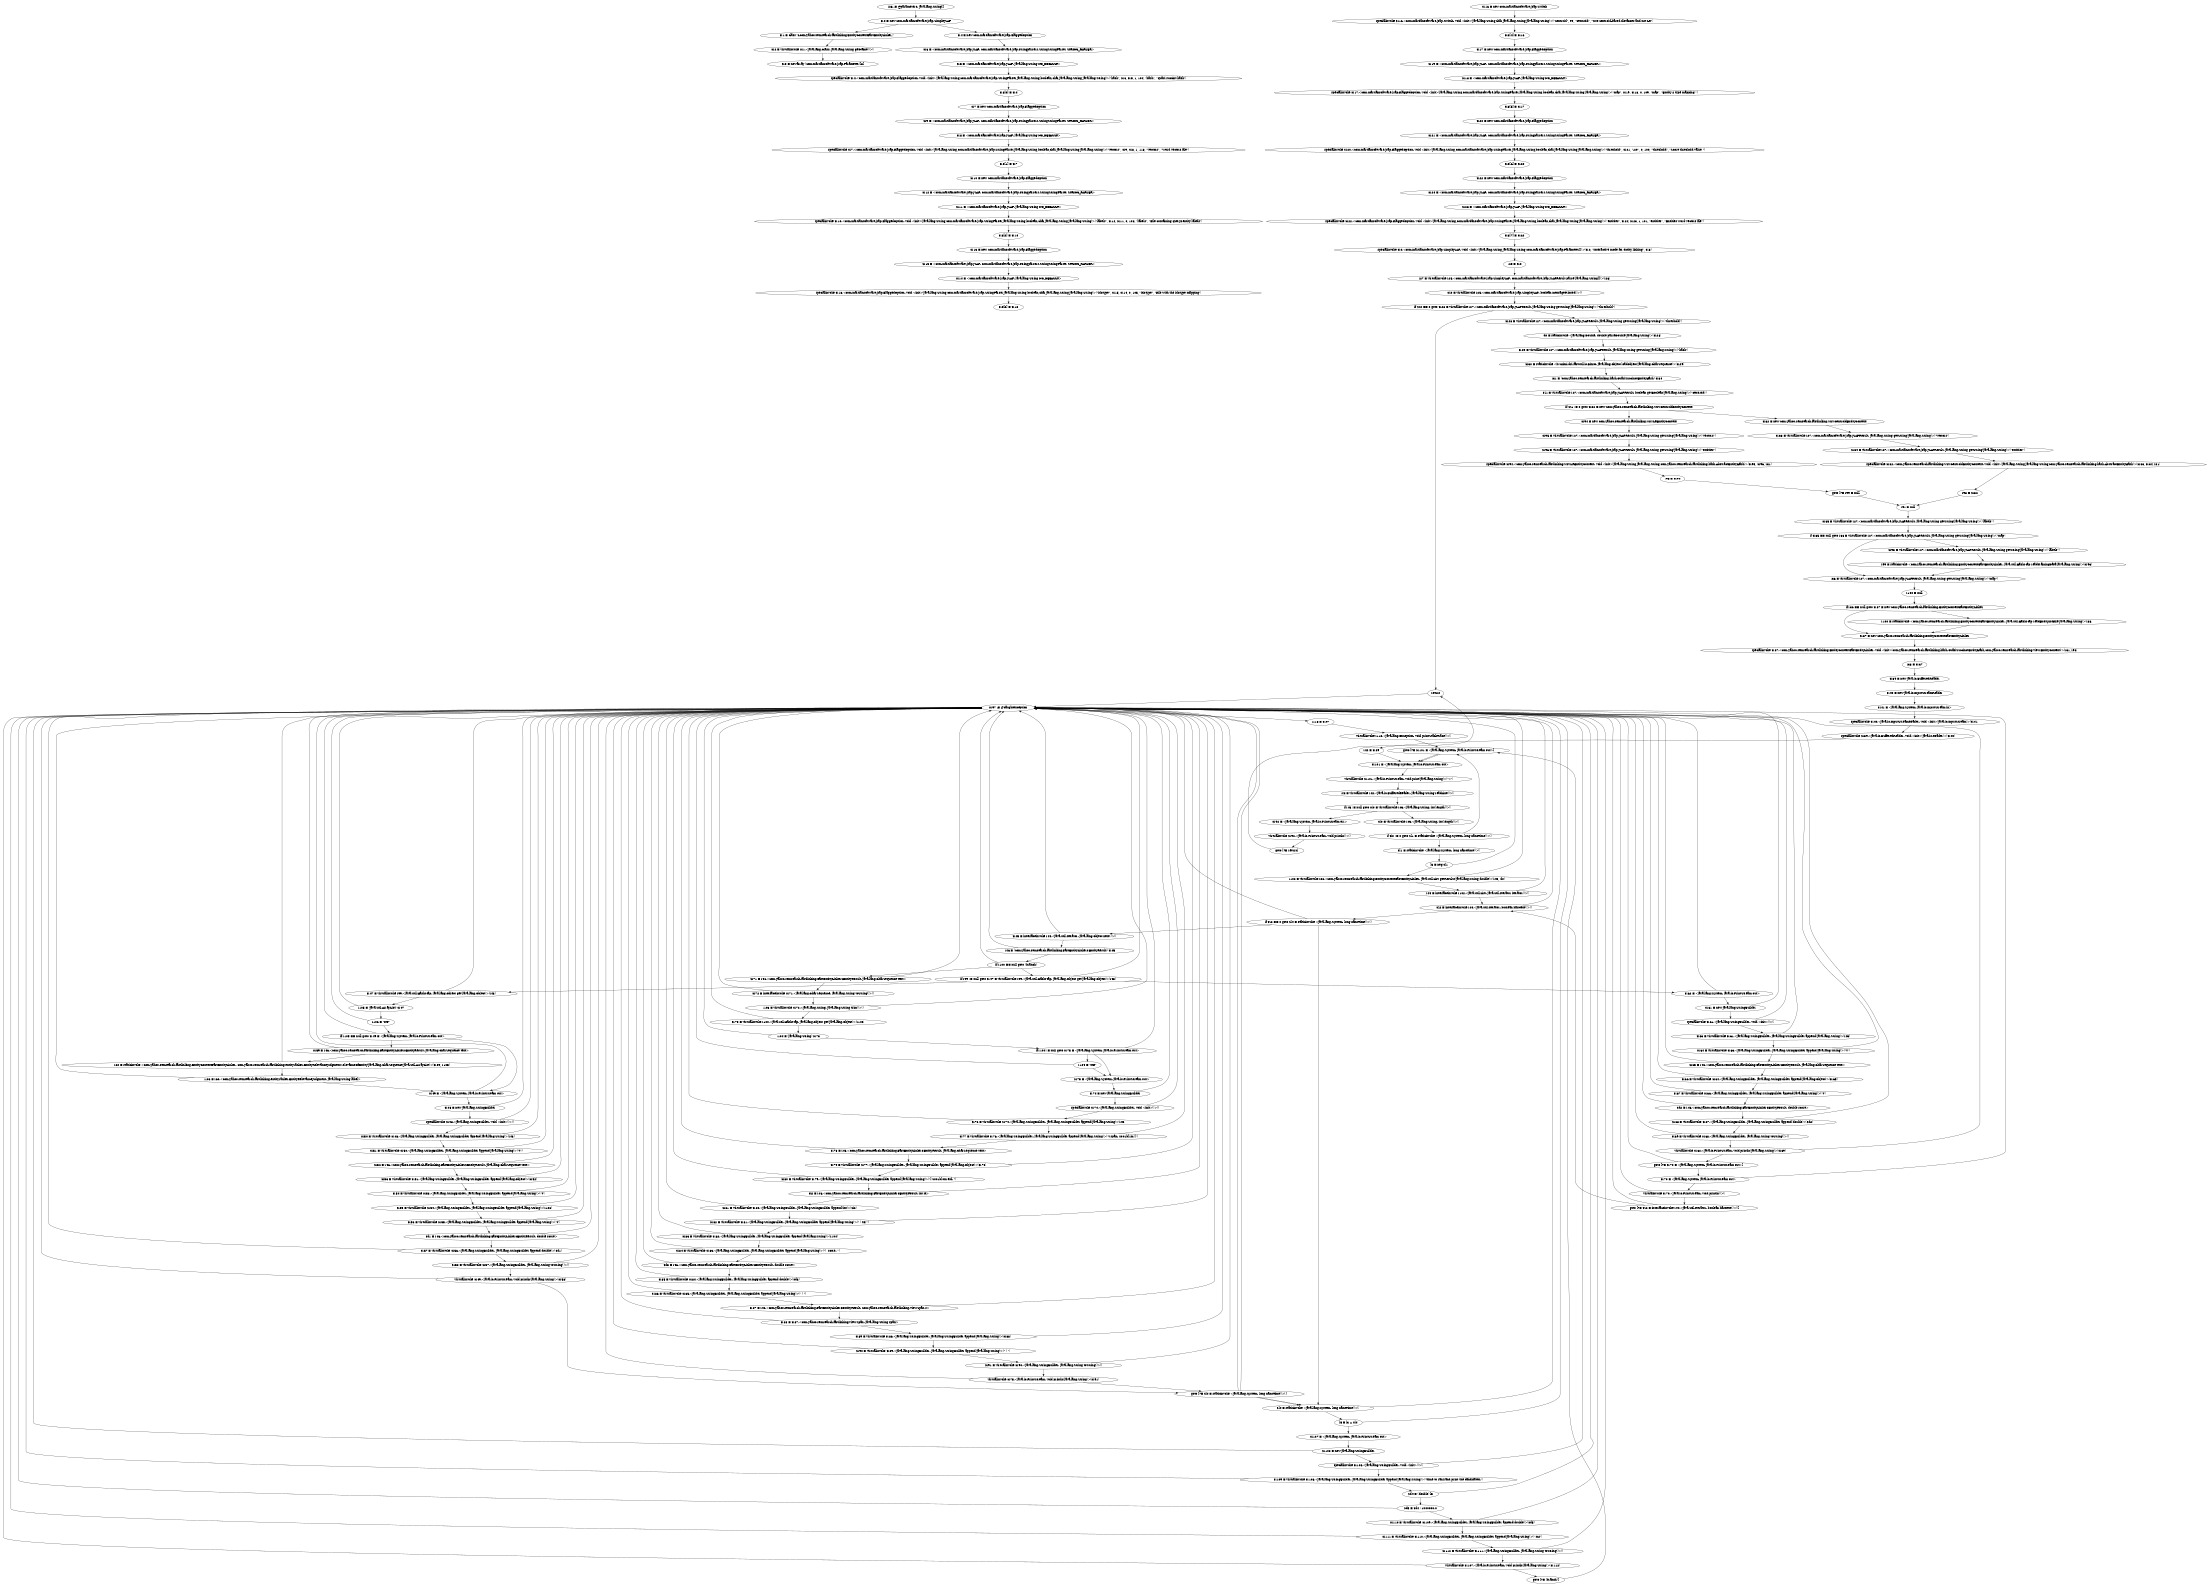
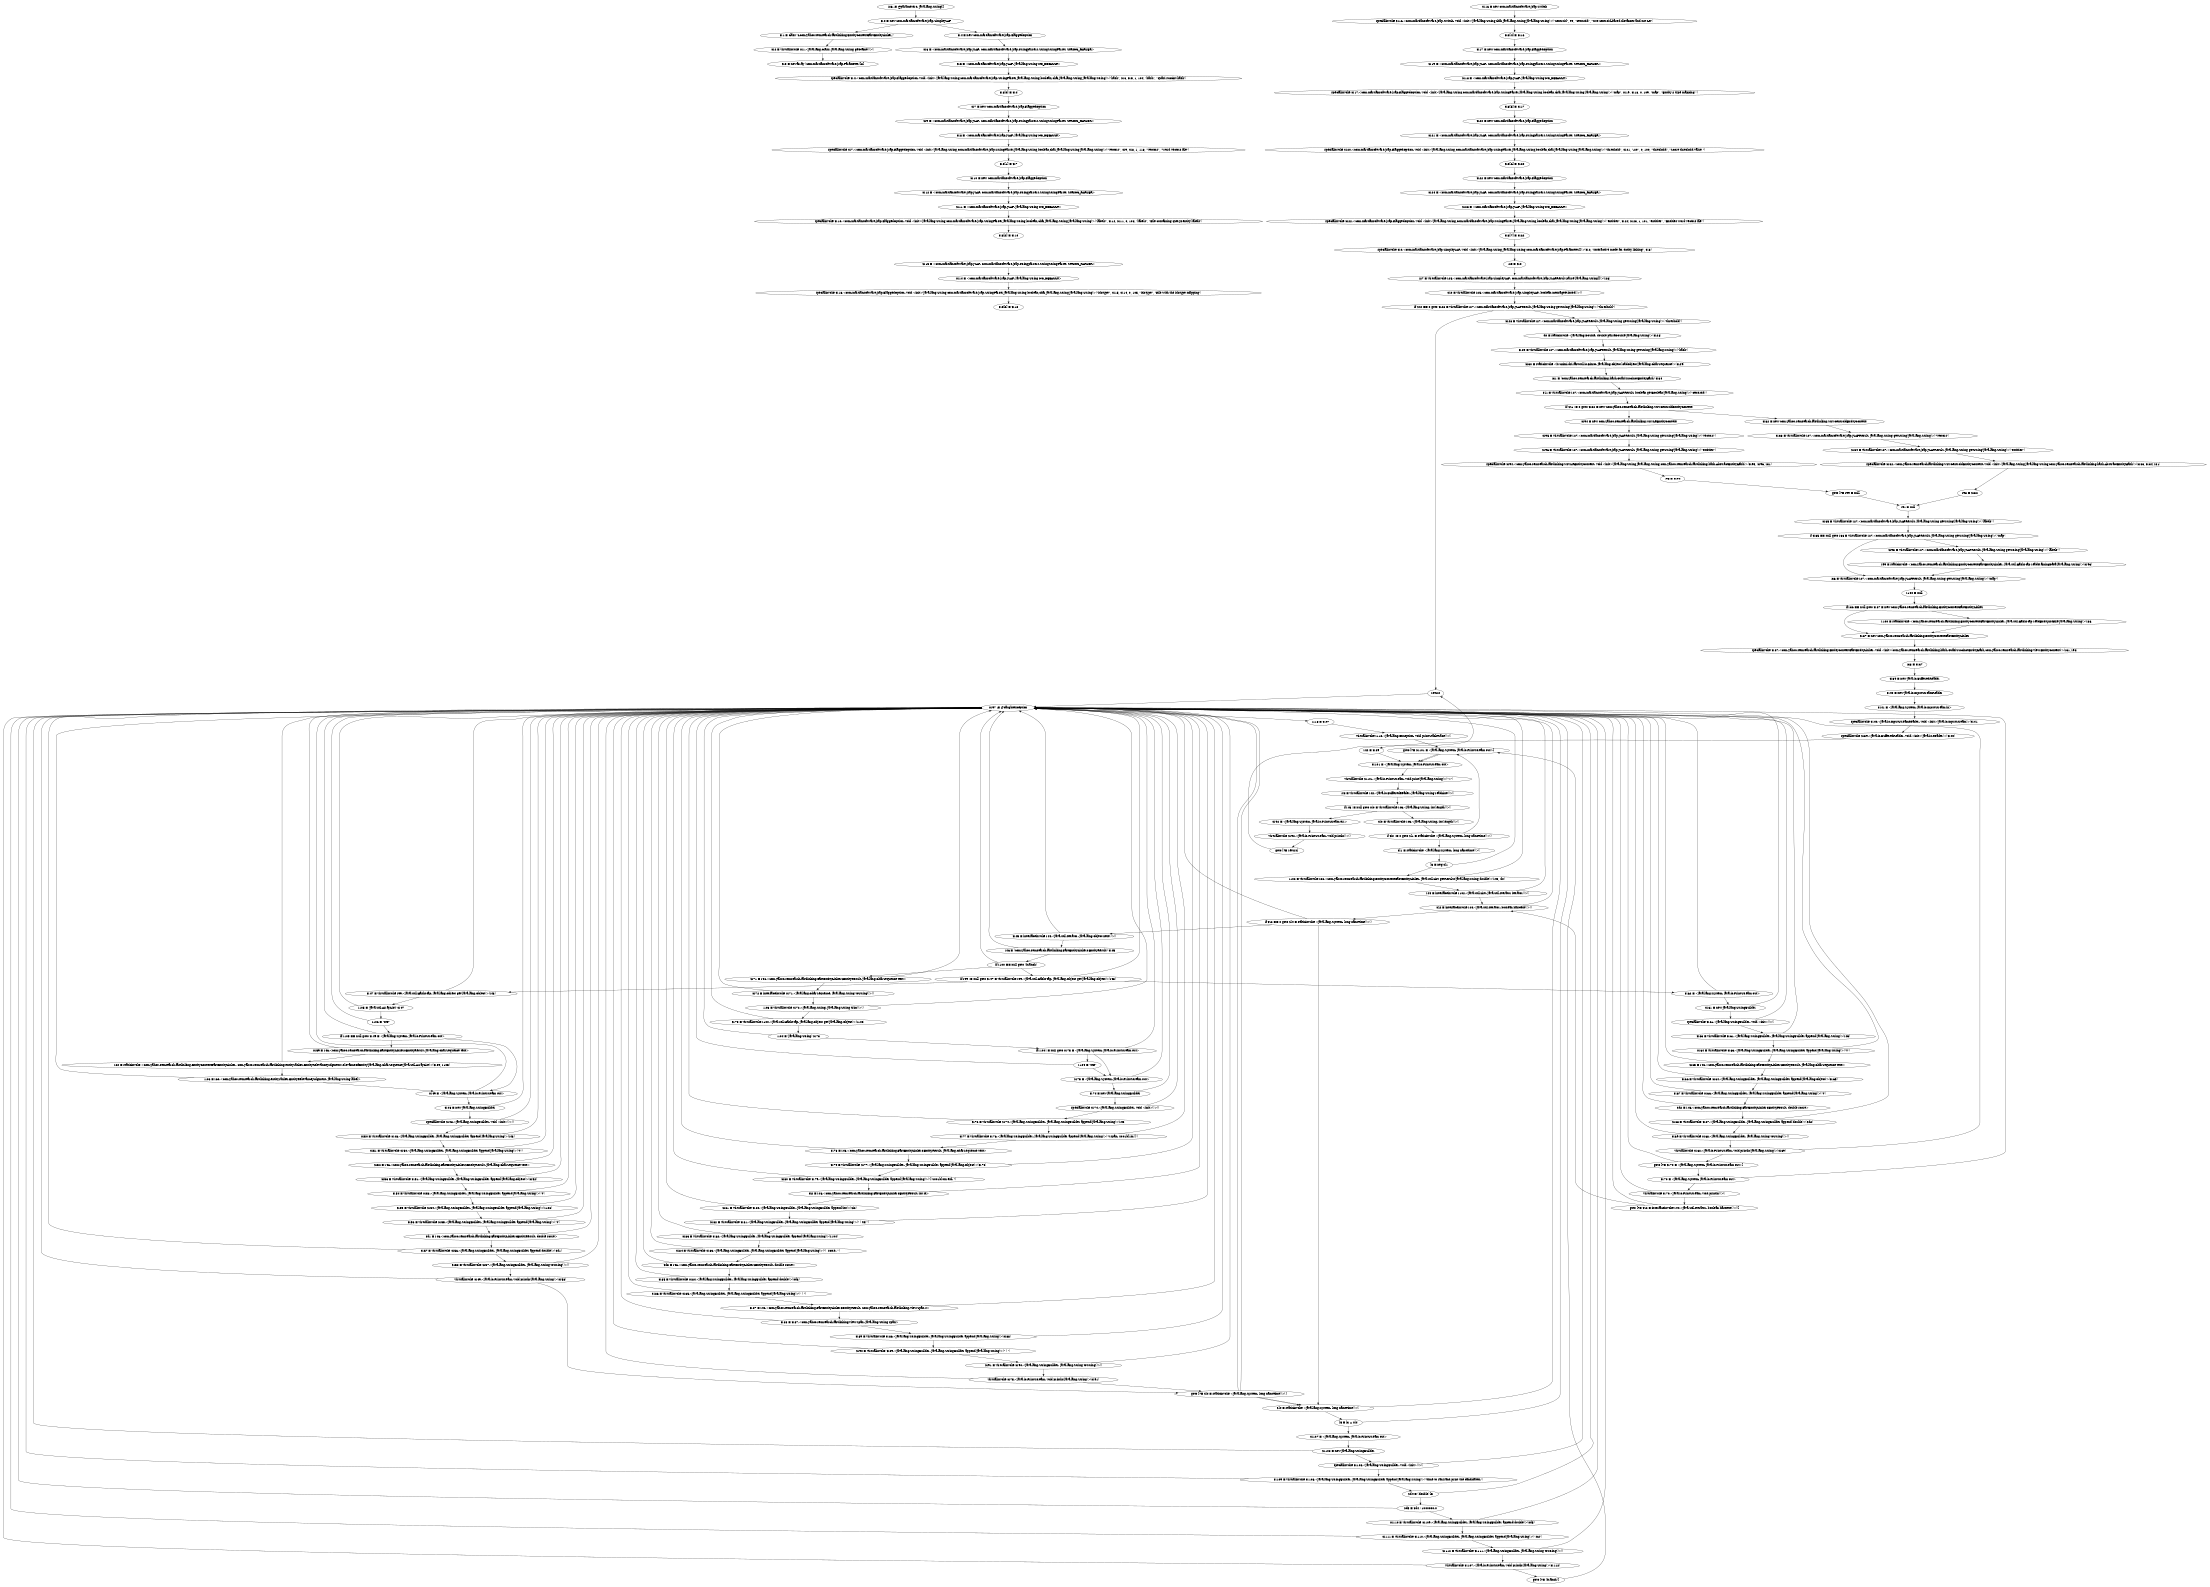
(1009, 250) -> none
none -> (1155, 849)
